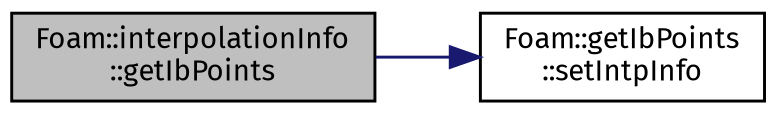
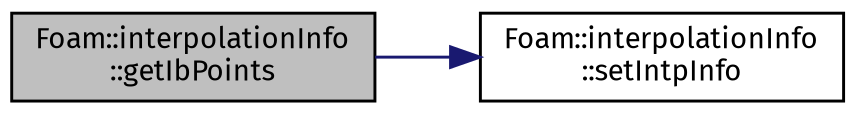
(622, 57) -> (662, 57)
